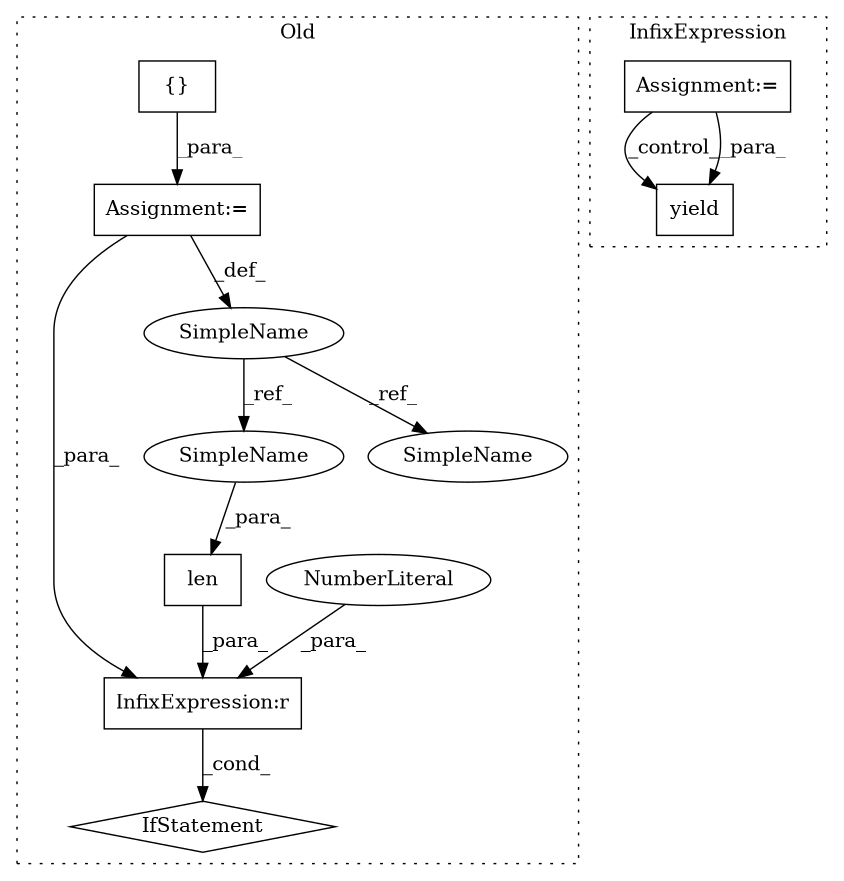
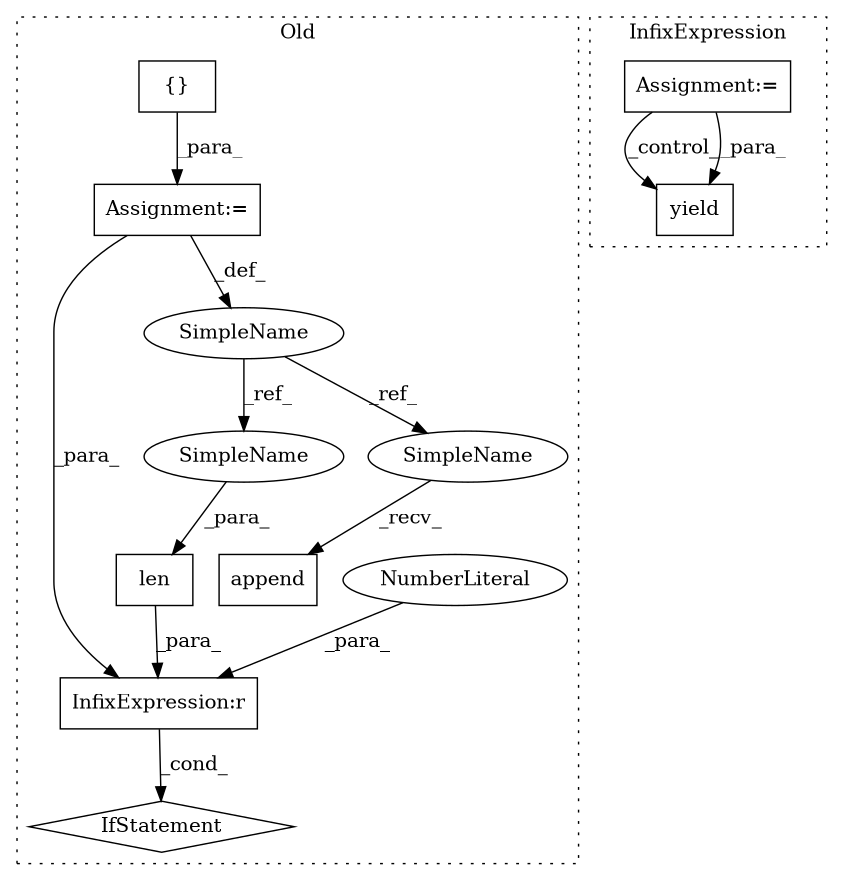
none -> (268, 580)
